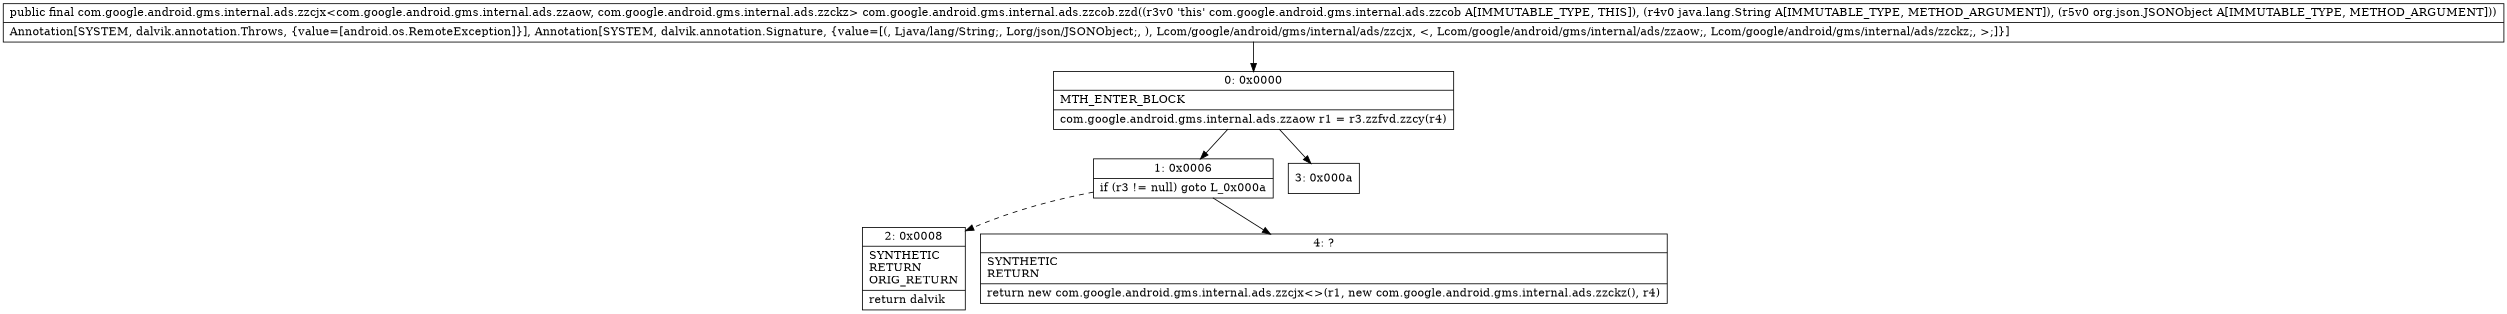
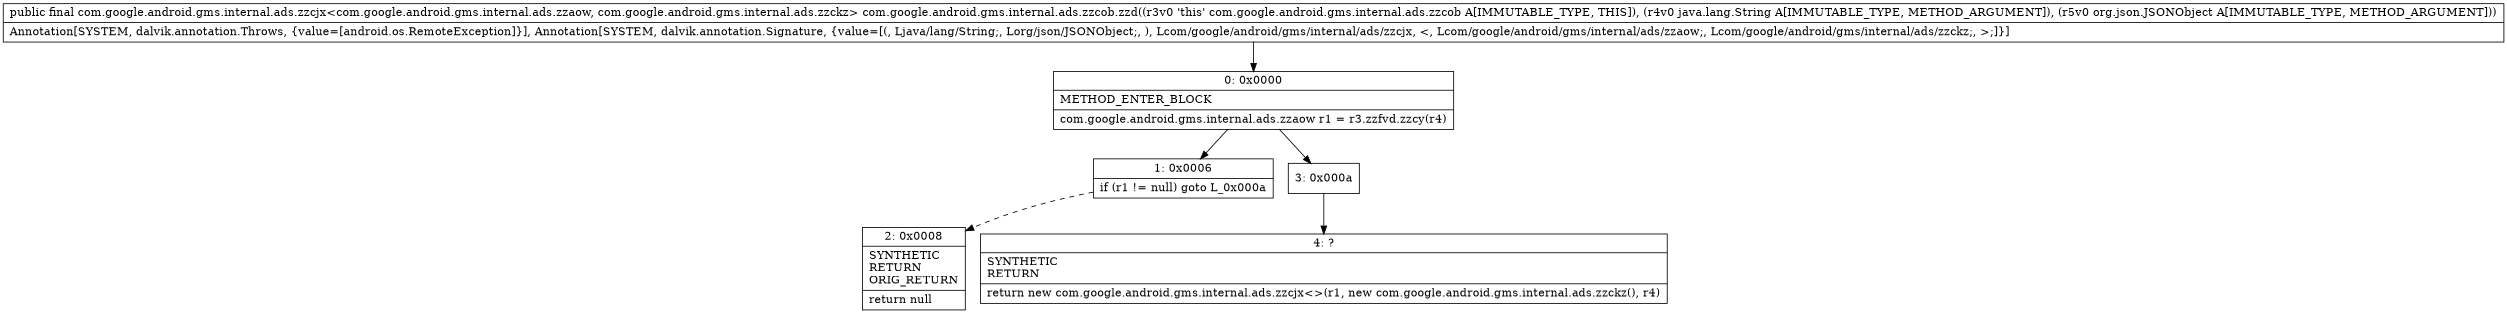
(1123, 100) -> (1136, 100)
(1183, 188) -> (1183, 188)
(1238, 214) -> (1324, 210)
(907, 300) -> (901, 300)
